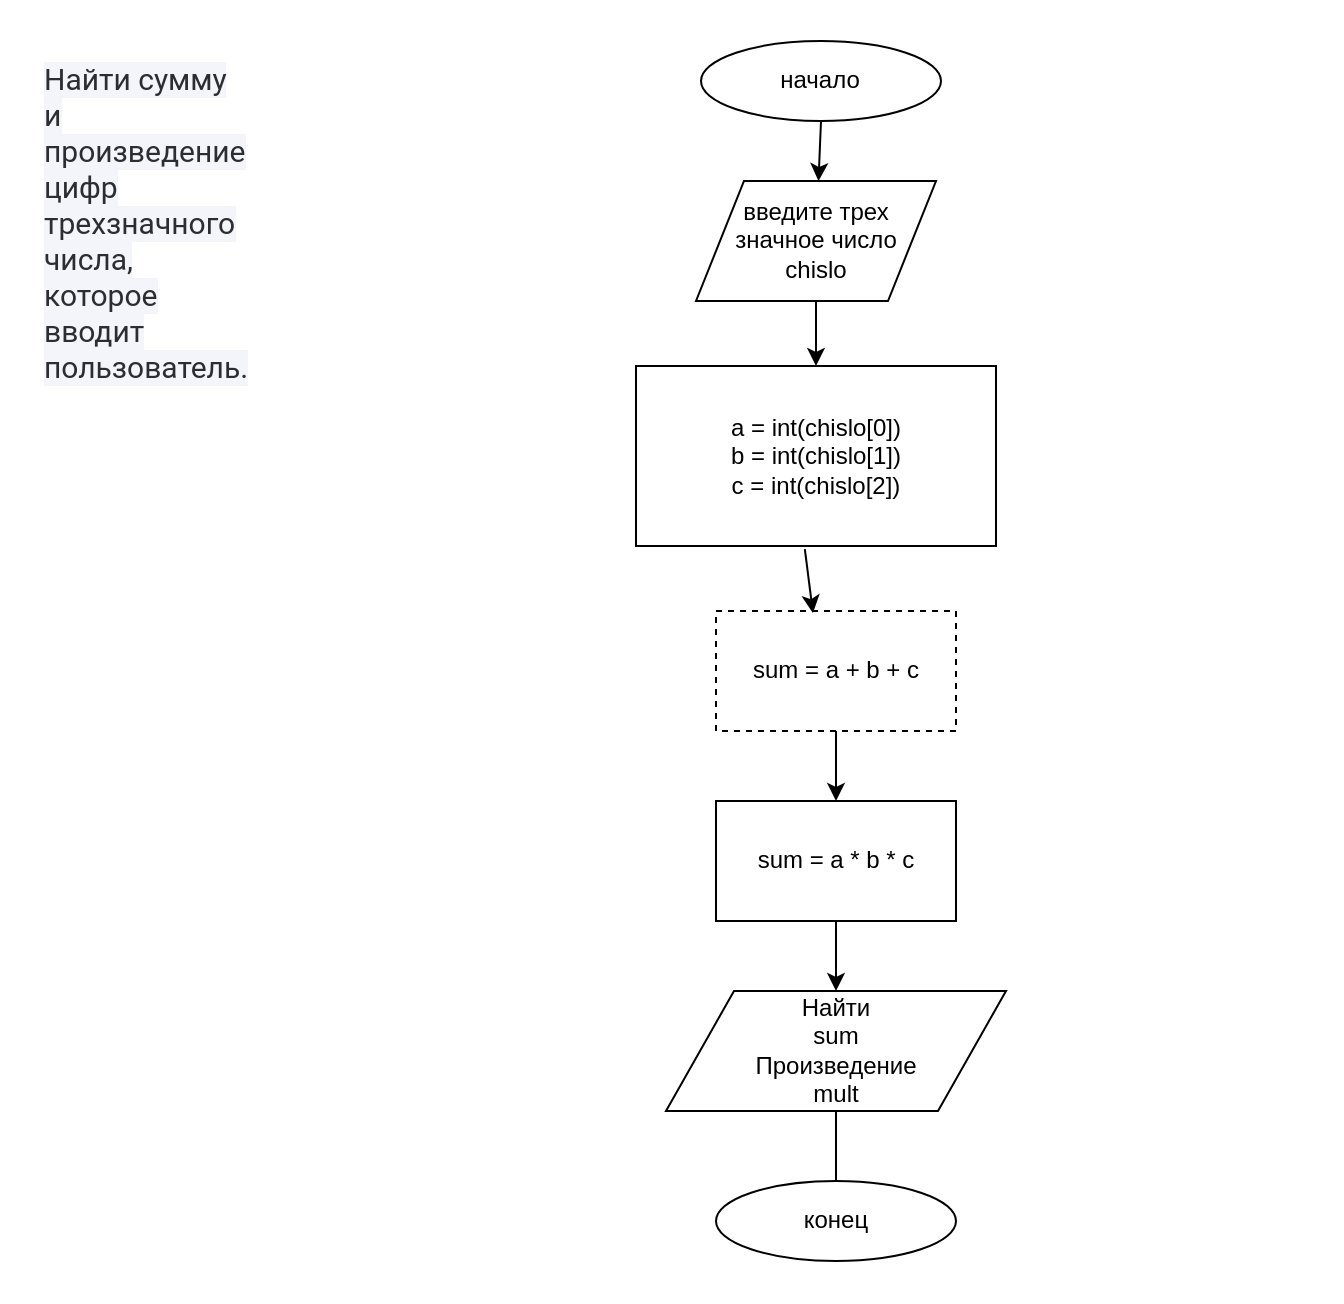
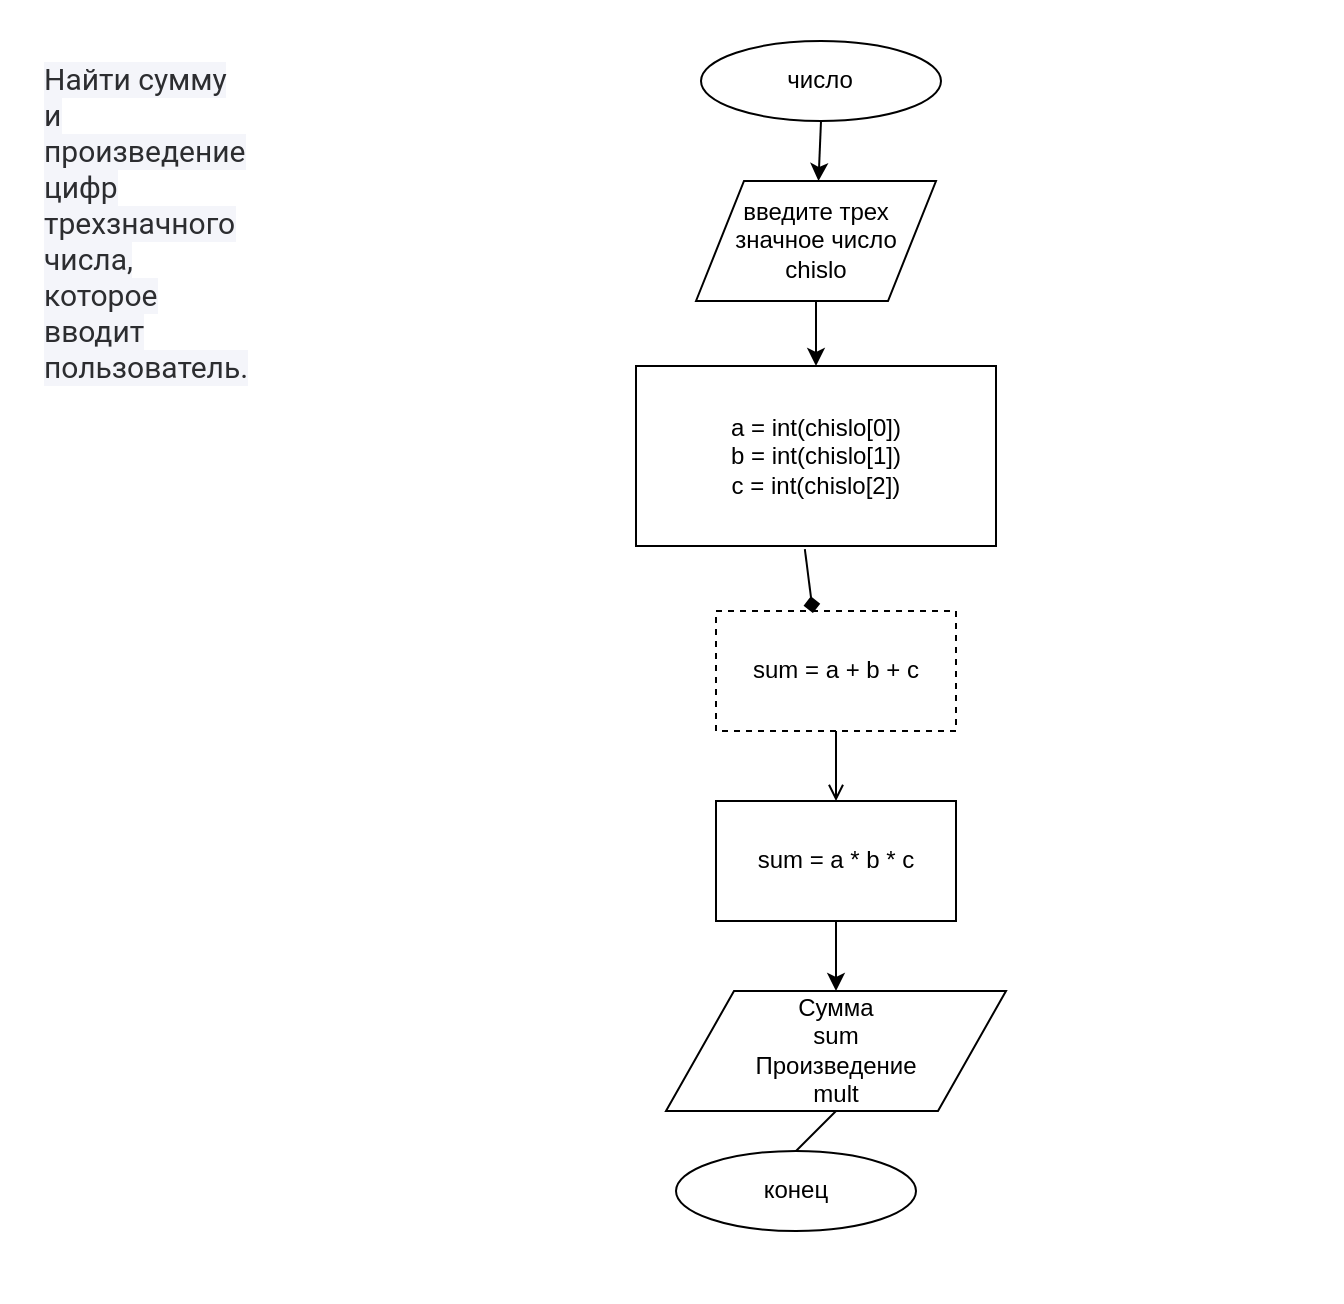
(821, 81) -> (821, 81)
(811, 597) -> (811, 596)
(836, 786) -> (836, 788)
(837, 1051) -> (837, 1051)
(836, 1221) -> (796, 1191)
